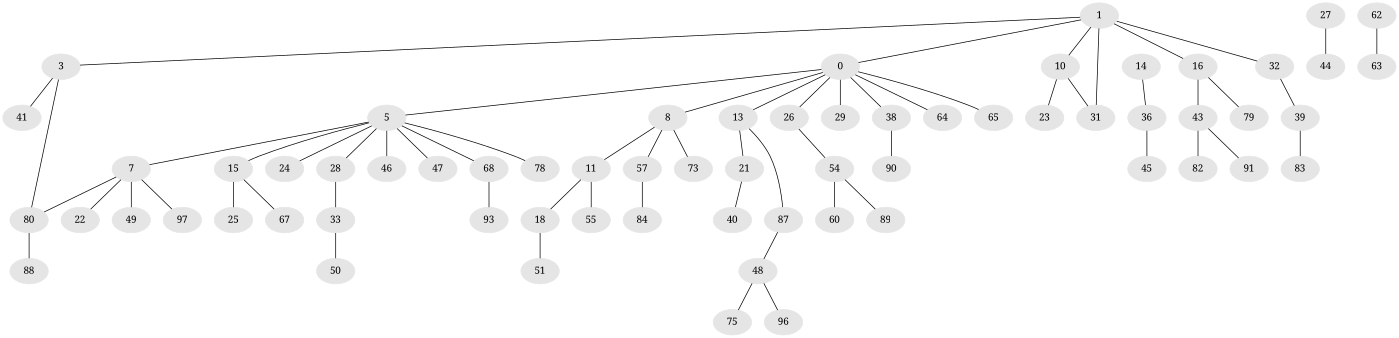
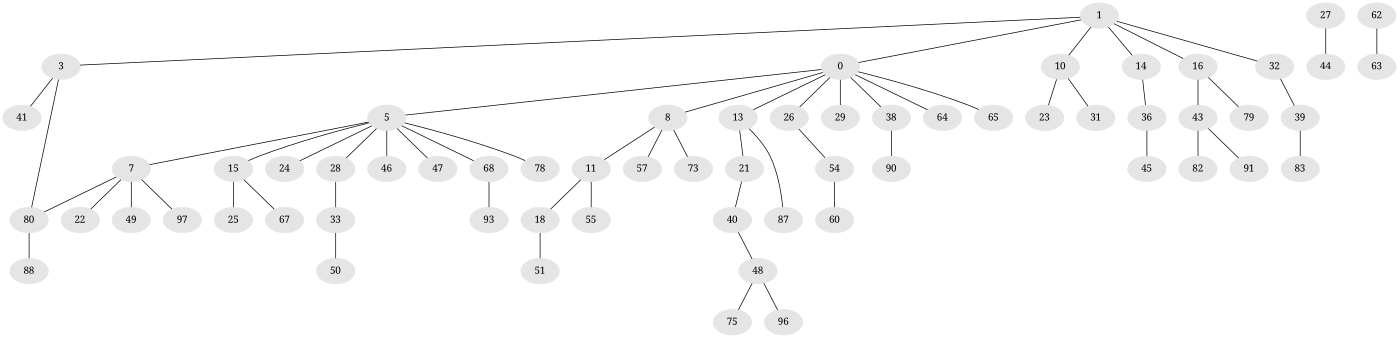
(1098, 67) -> (1120, 41)
(642, 220) -> none
(886, 220) -> none
(771, 246) -> (745, 246)
